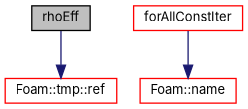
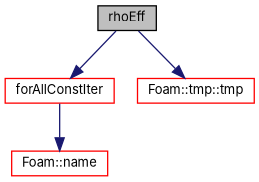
none -> (98, 50)
(61, 91) -> (196, 91)
